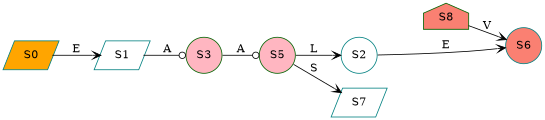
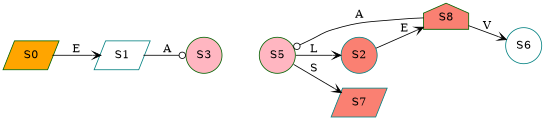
(524, 46) -> (524, 46)
(438, 53) -> (396, 39)
(31, 55) -> (31, 55)
(237, 55) -> (360, 23)
(359, 55) -> (359, 55)
(359, 103) -> (359, 103)
